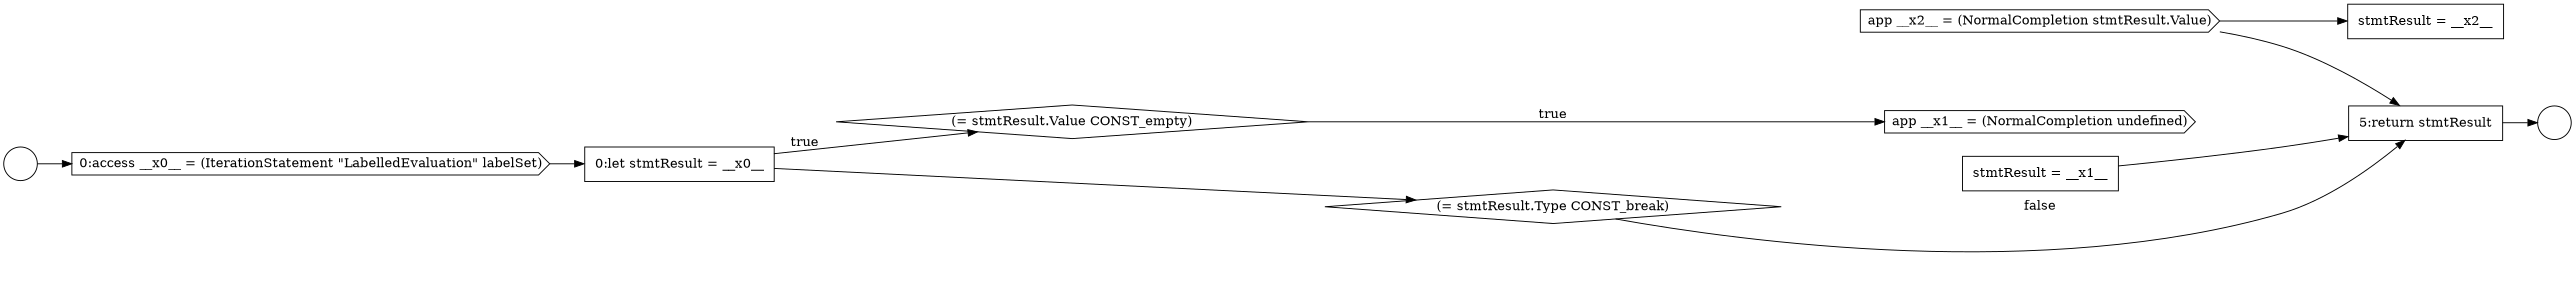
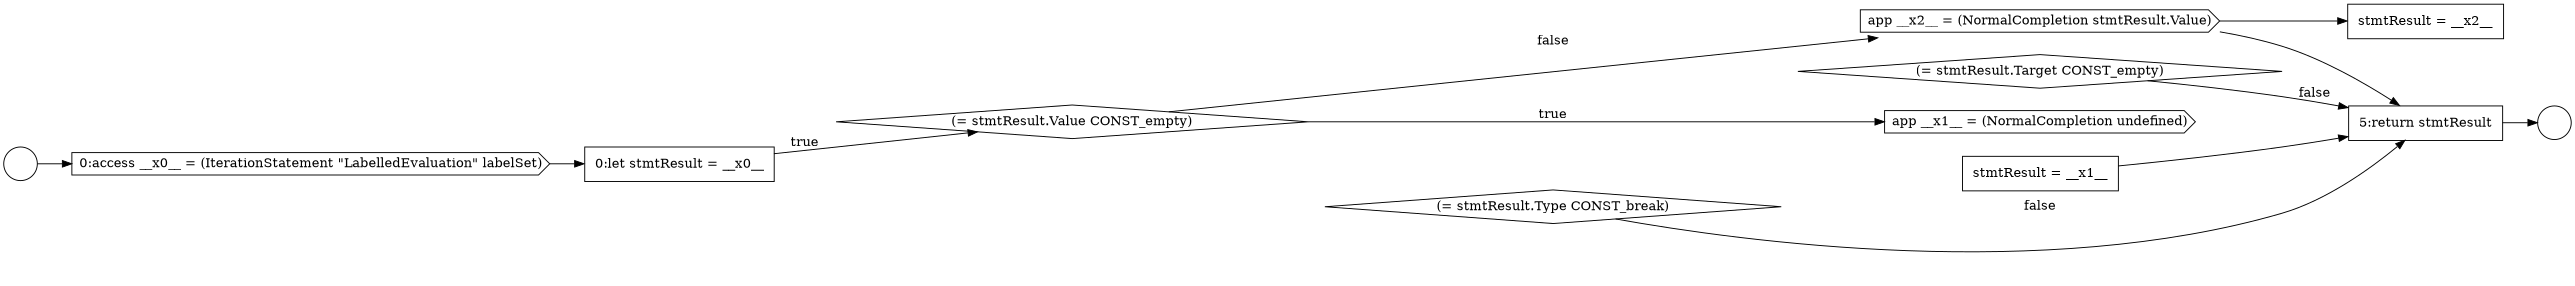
none -> (2040, 71)
none -> (1519, 75)
(1090, 184) -> none
